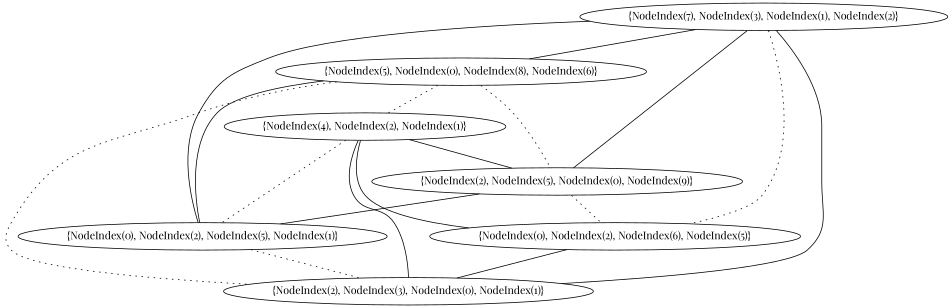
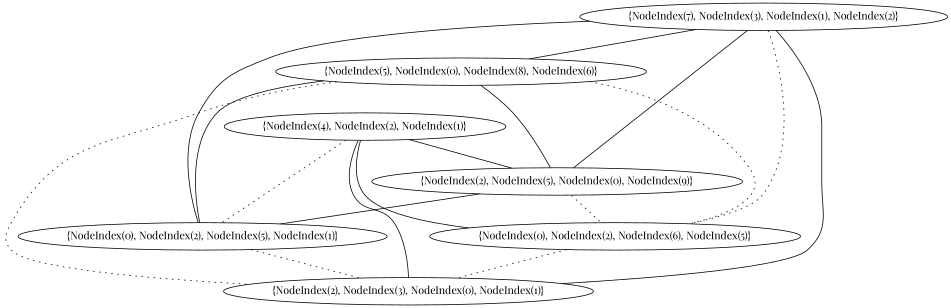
(413, 99) -> (719, 136)
(521, 122) -> (521, 122)
(512, 264) -> (512, 264)
